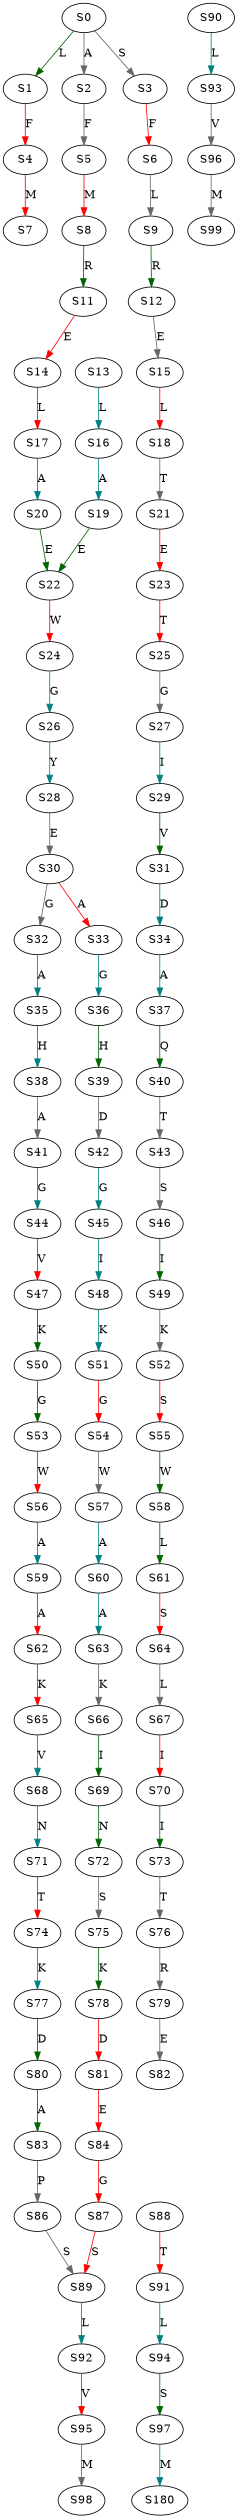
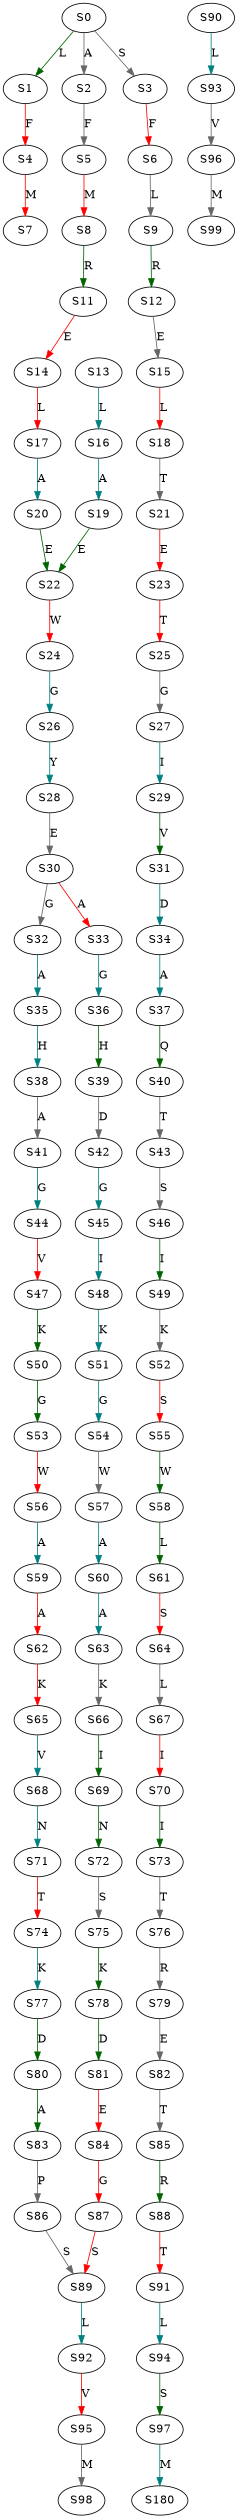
(99, 1397) -> (99, 1397)
(99, 2035) -> (99, 2035)
none -> (160, 2146)
